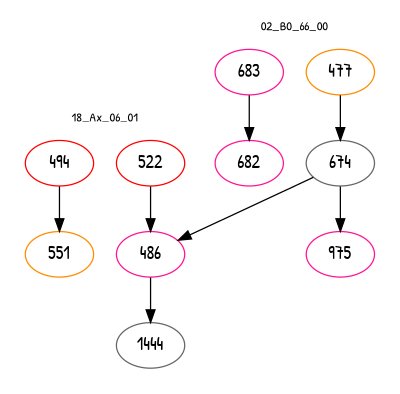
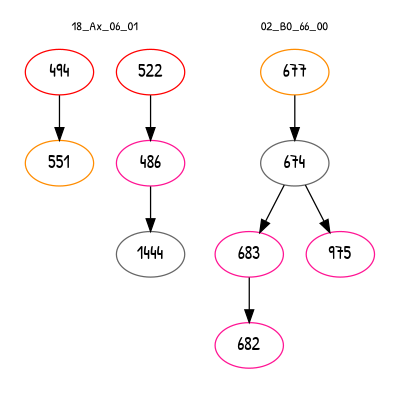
(340, 72) -> (295, 72)
(252, 206) -> (275, 203)
